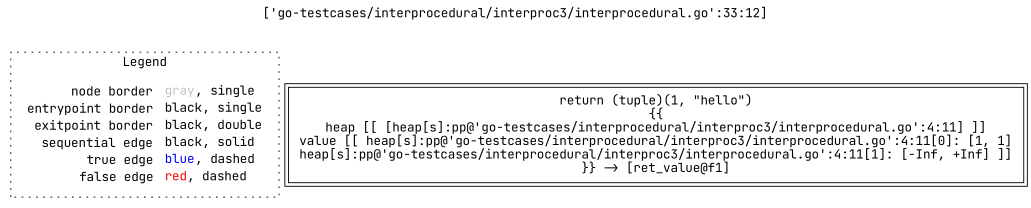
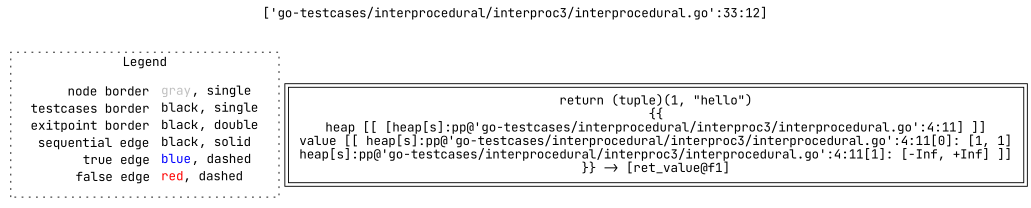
(94, 109) -> (94, 109)
